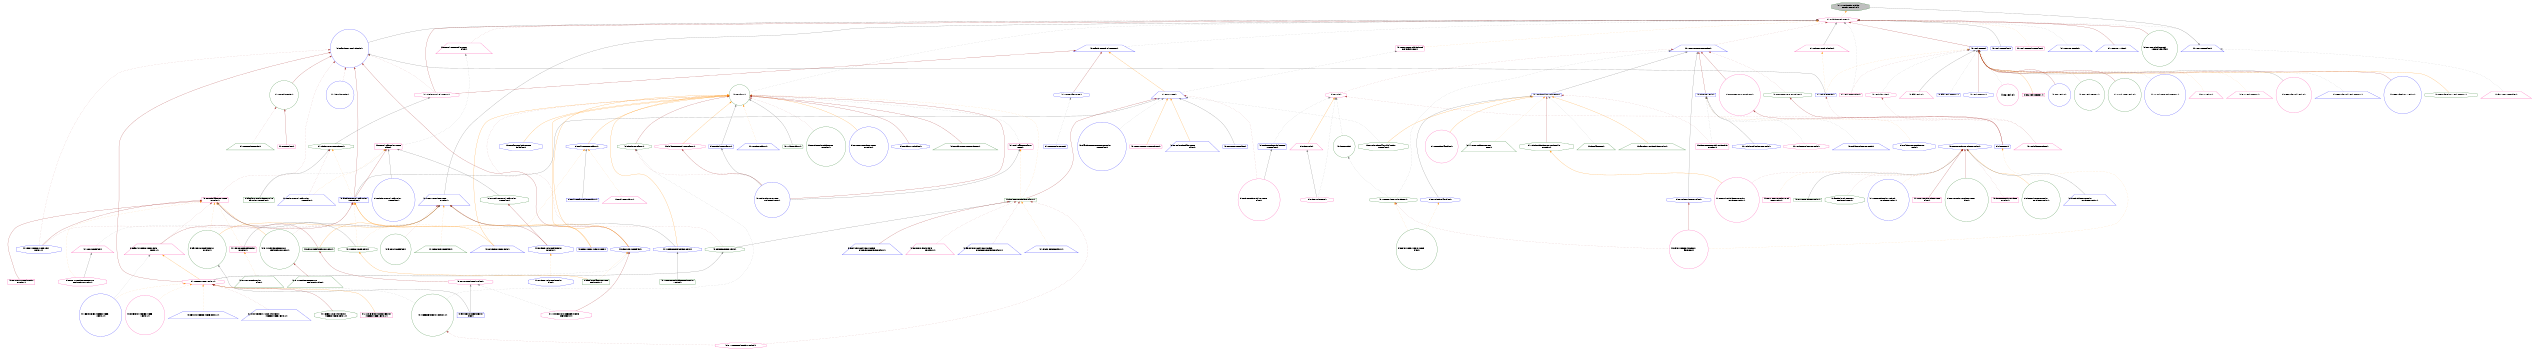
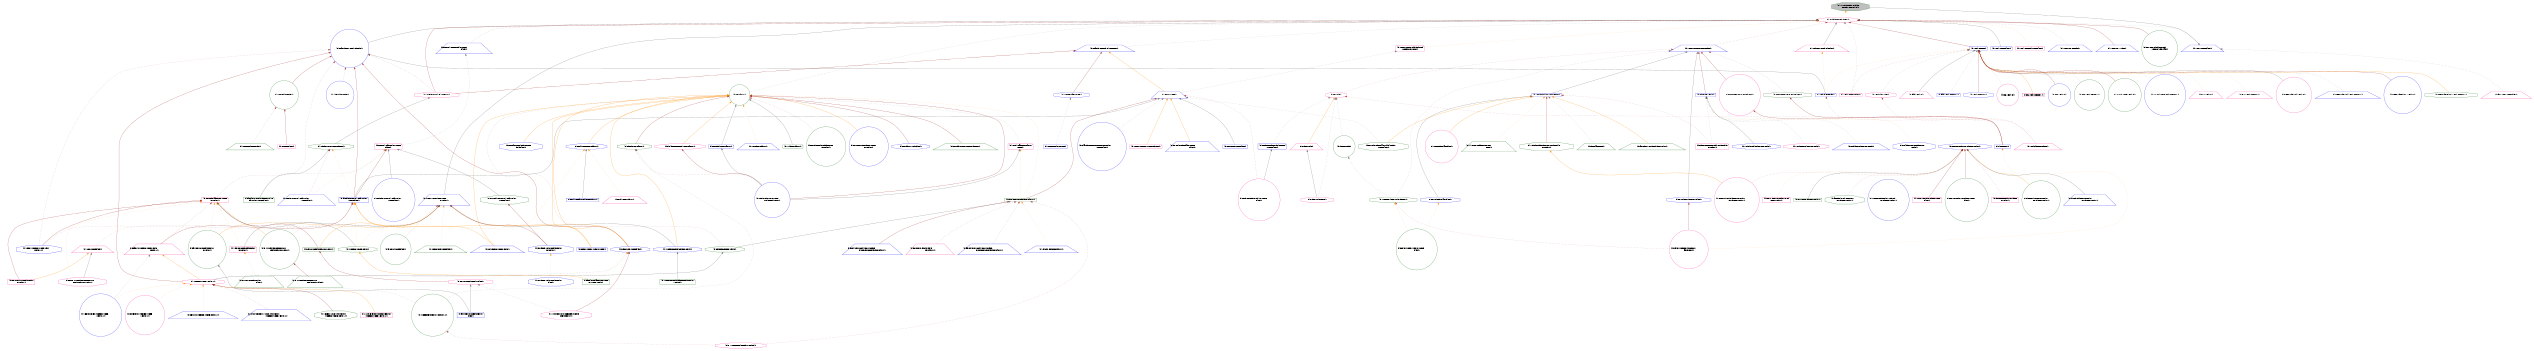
(464, 48) -> (464, 48)
(1410, 48) -> (1410, 48)
(1845, 200) -> (1845, 200)
none -> (63, 270)
(596, 282) -> (596, 282)
